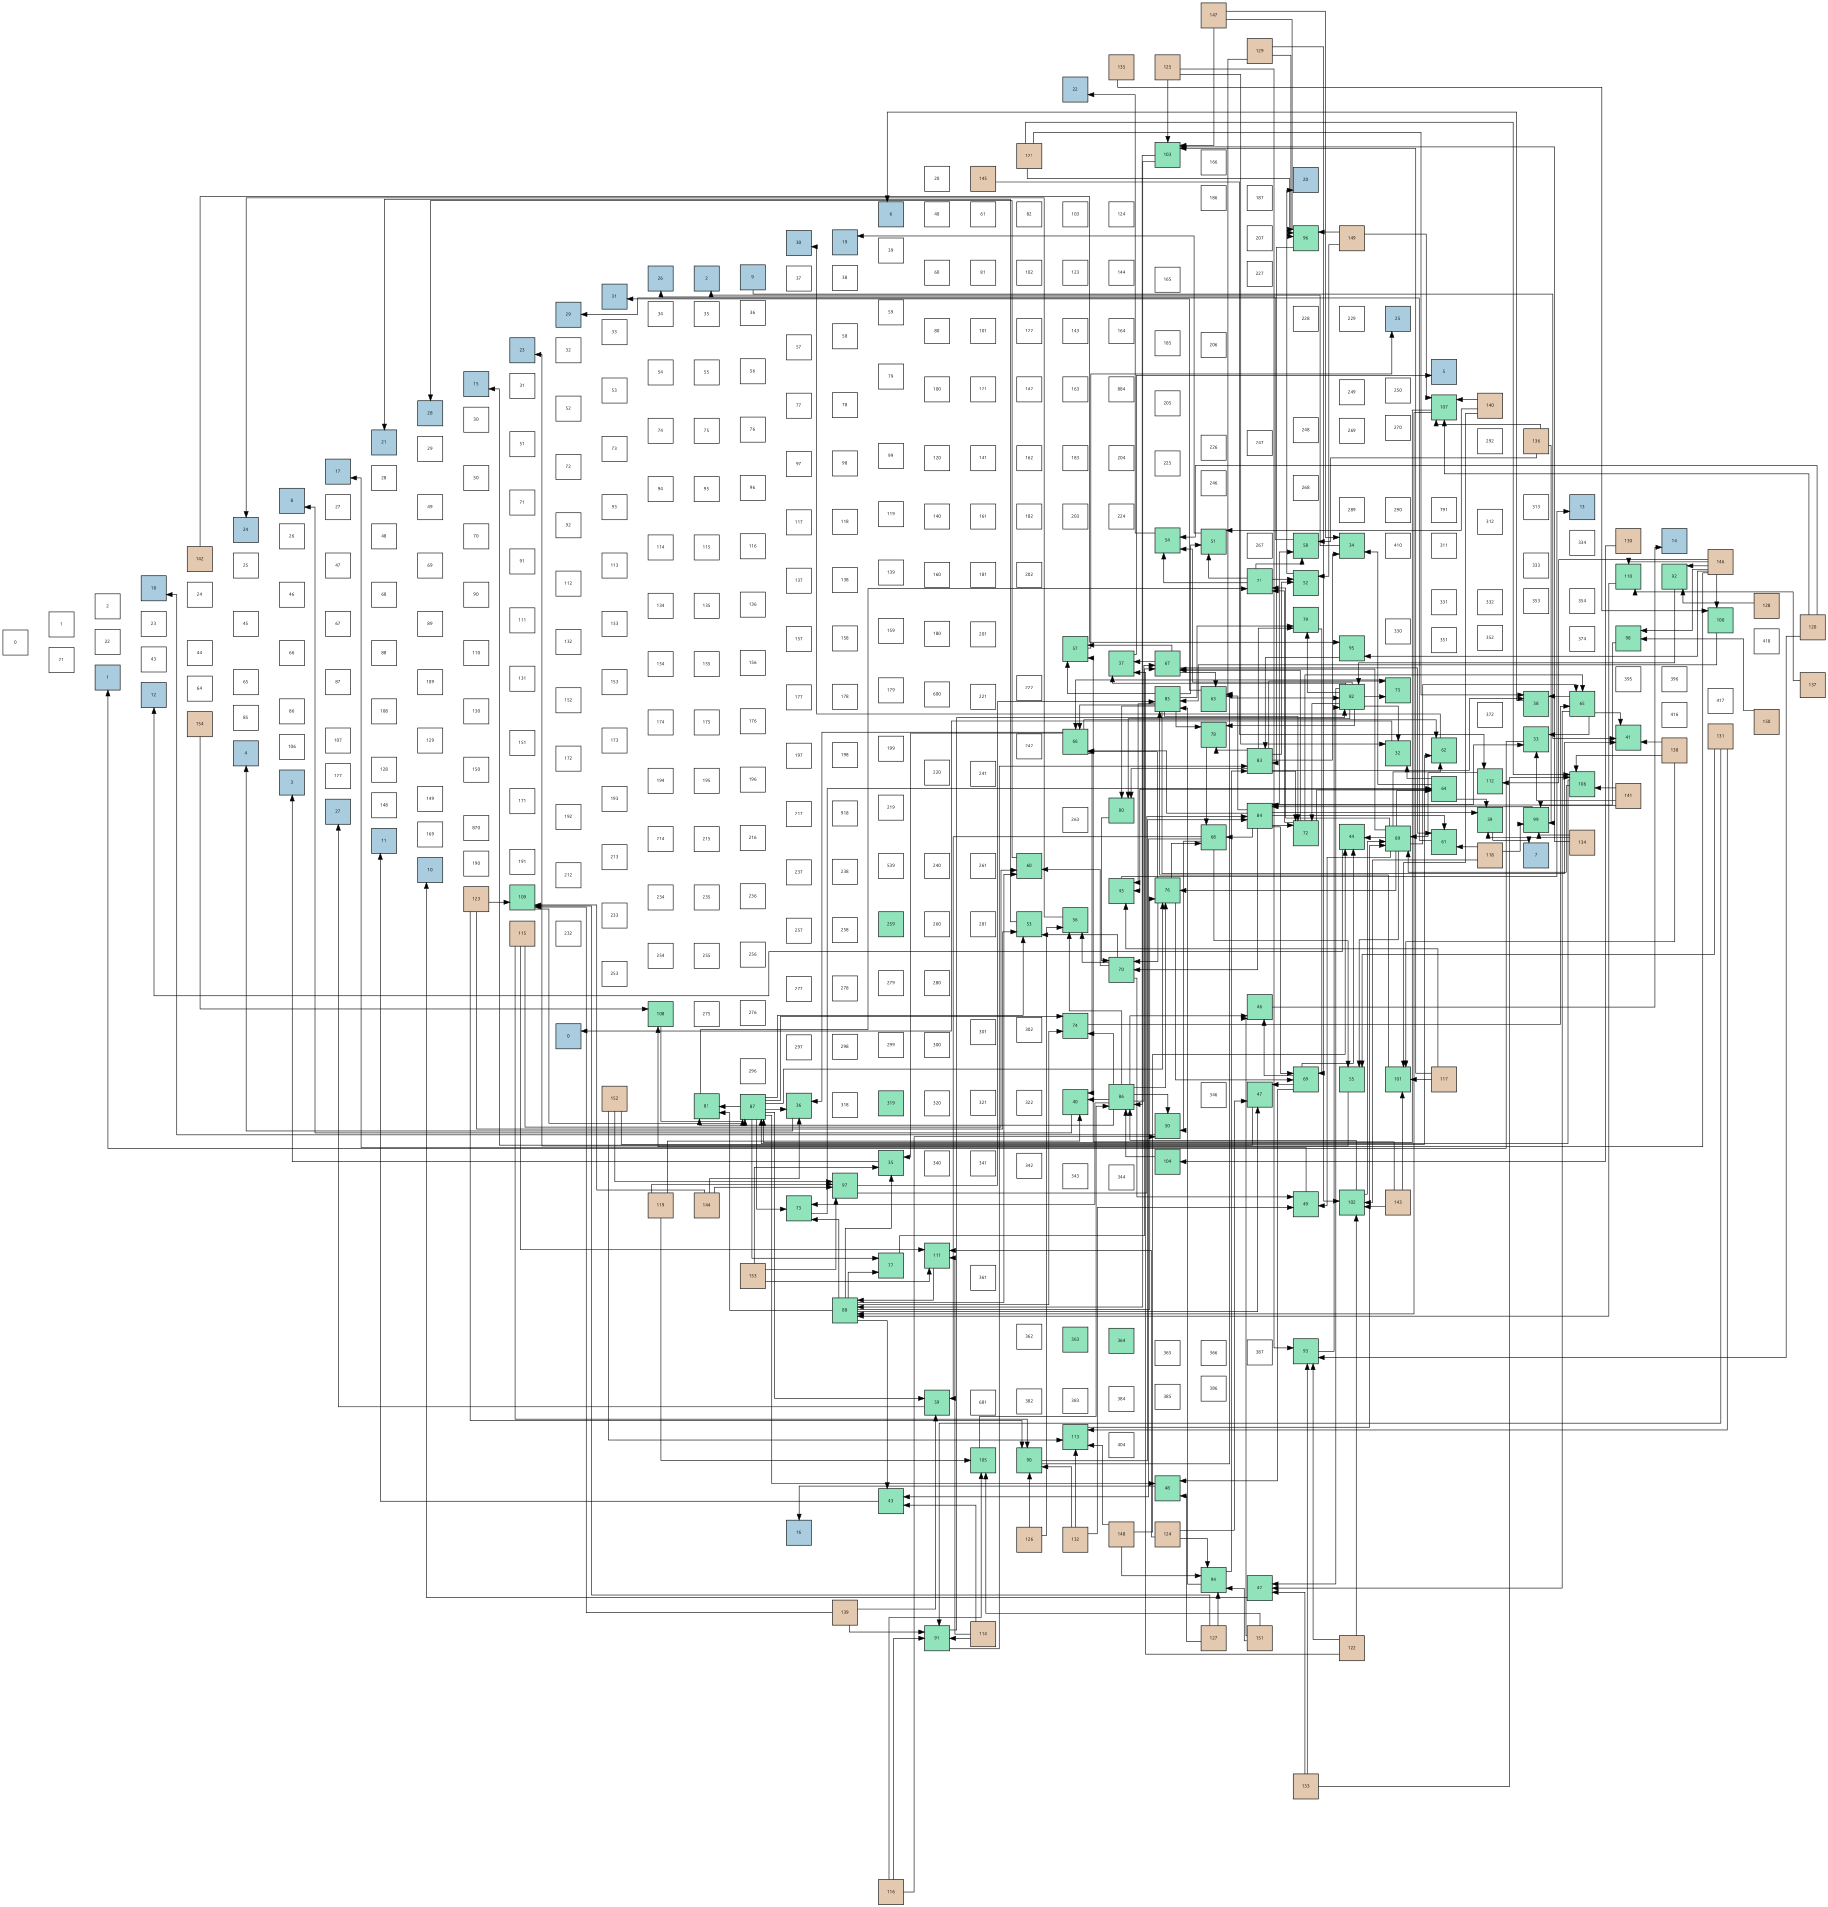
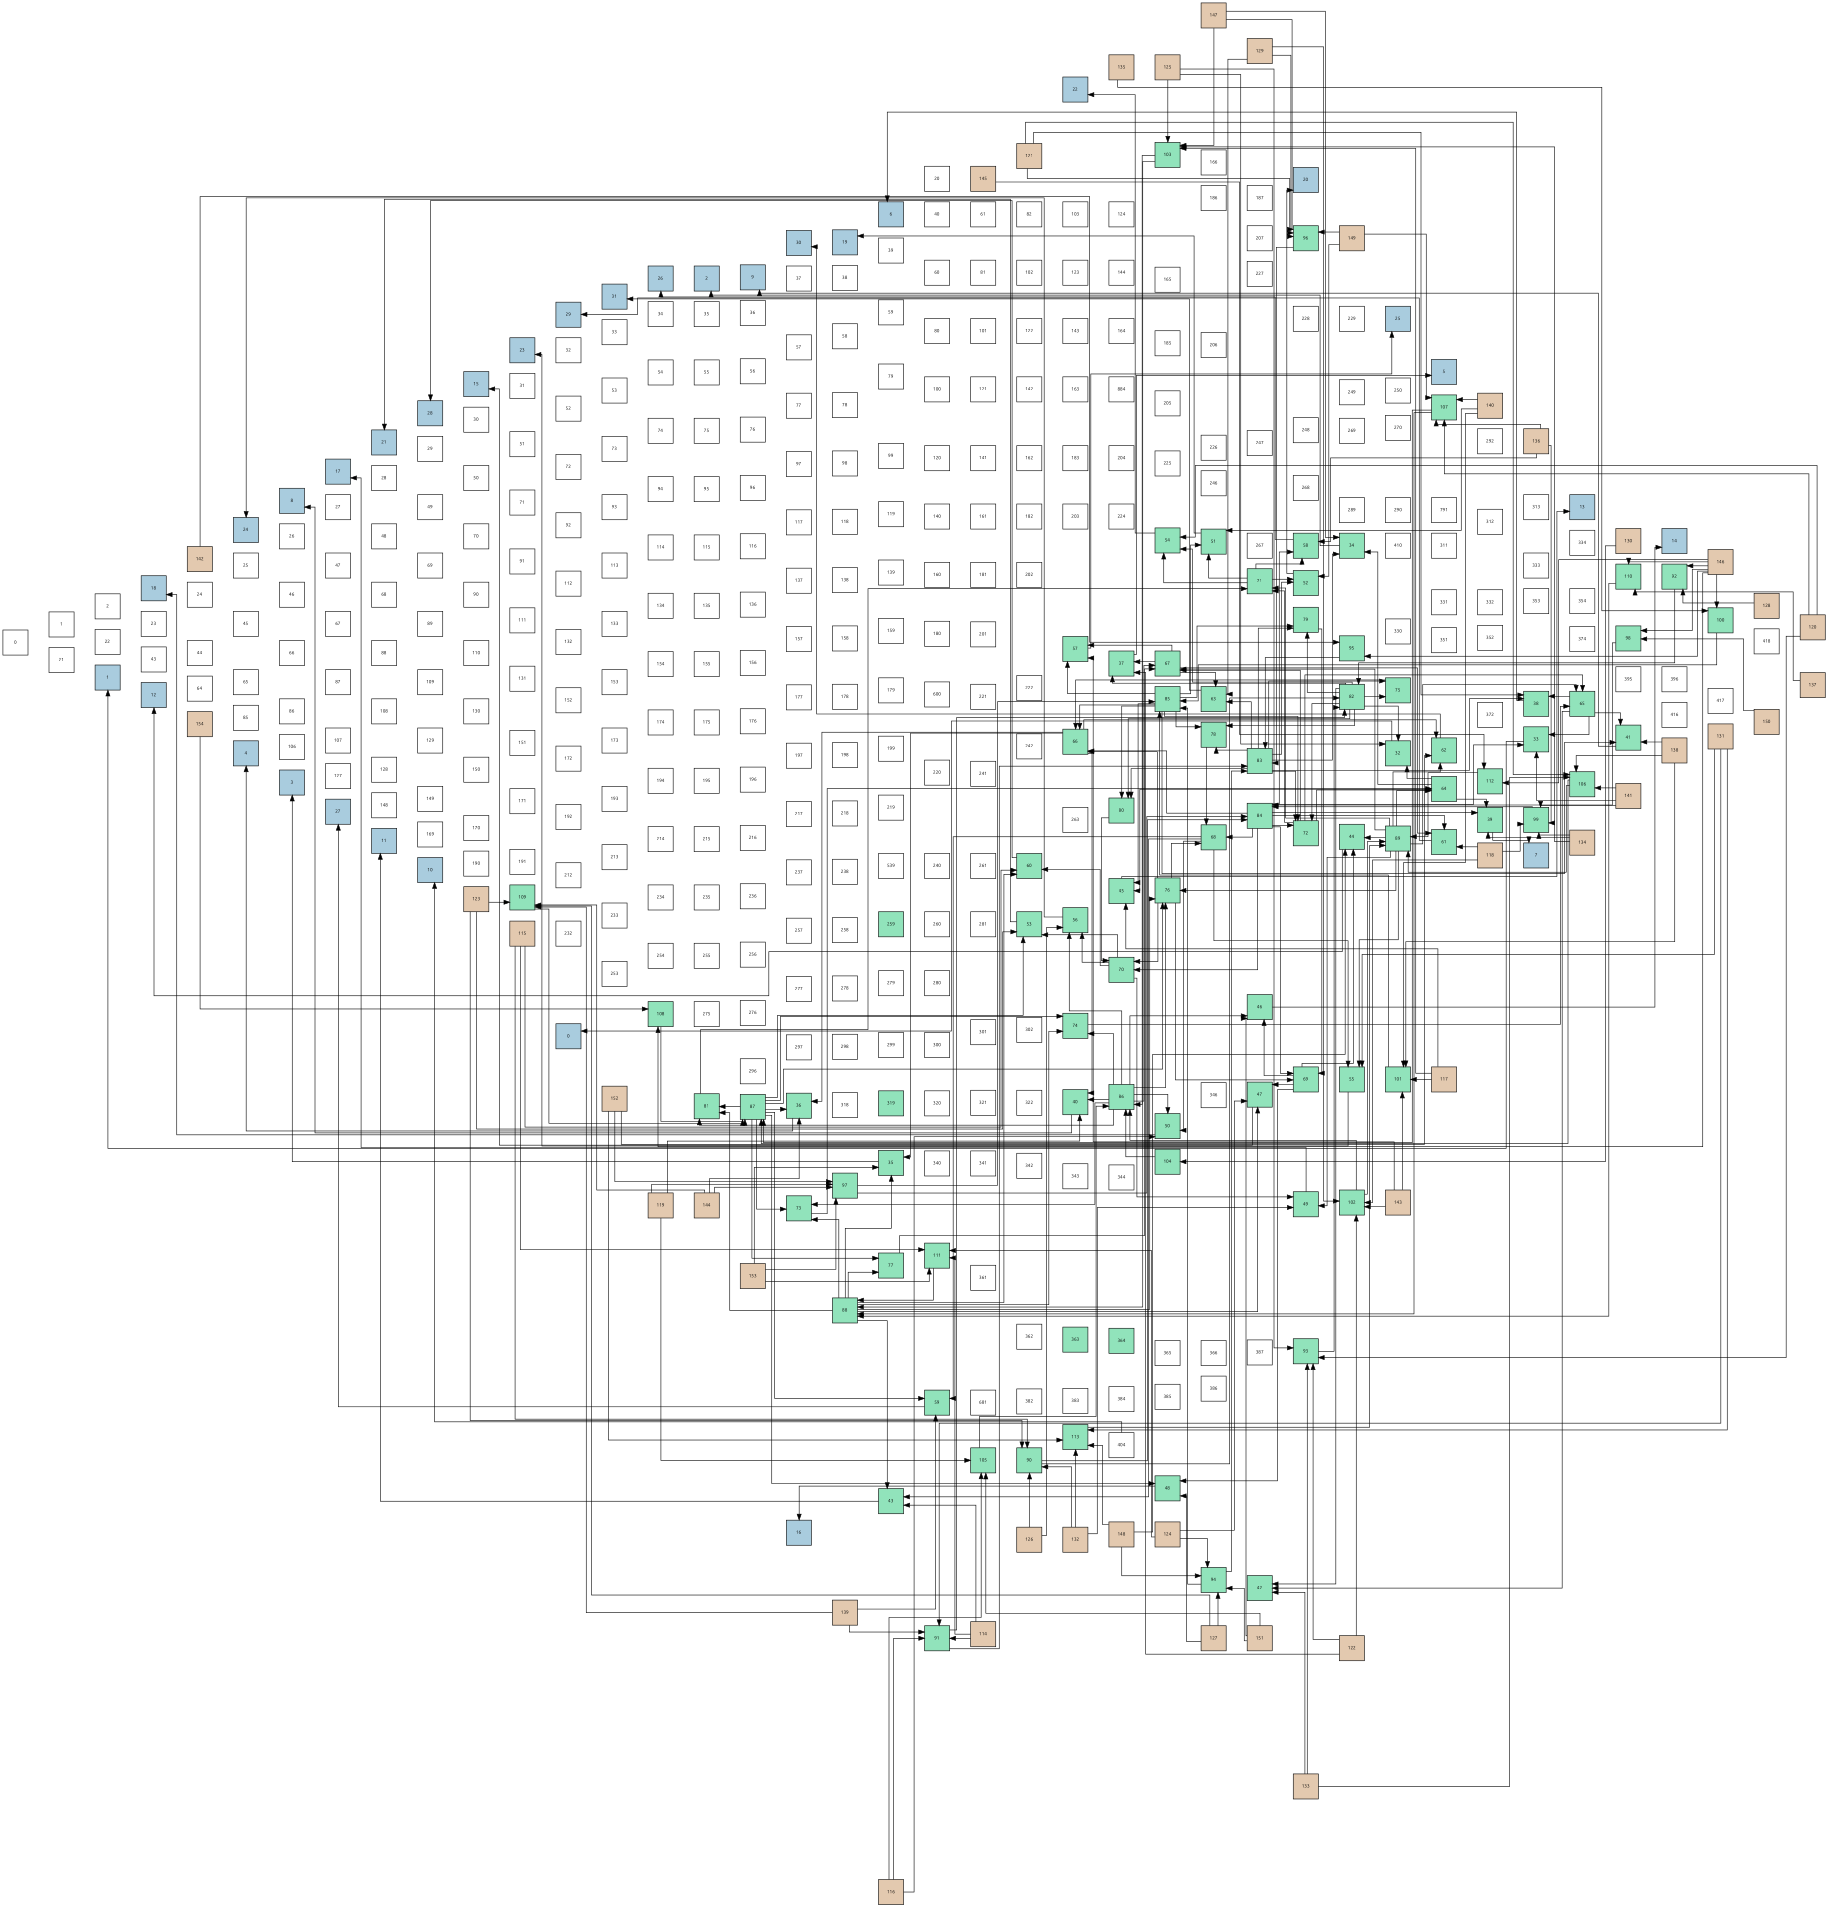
(1369, 294) -> (1447, 293)
(1238, 755) -> (1251, 709)
(845, 813) -> (845, 813)
(476, 828) -> (476, 828)
(482, 1598) -> (455, 1422)
